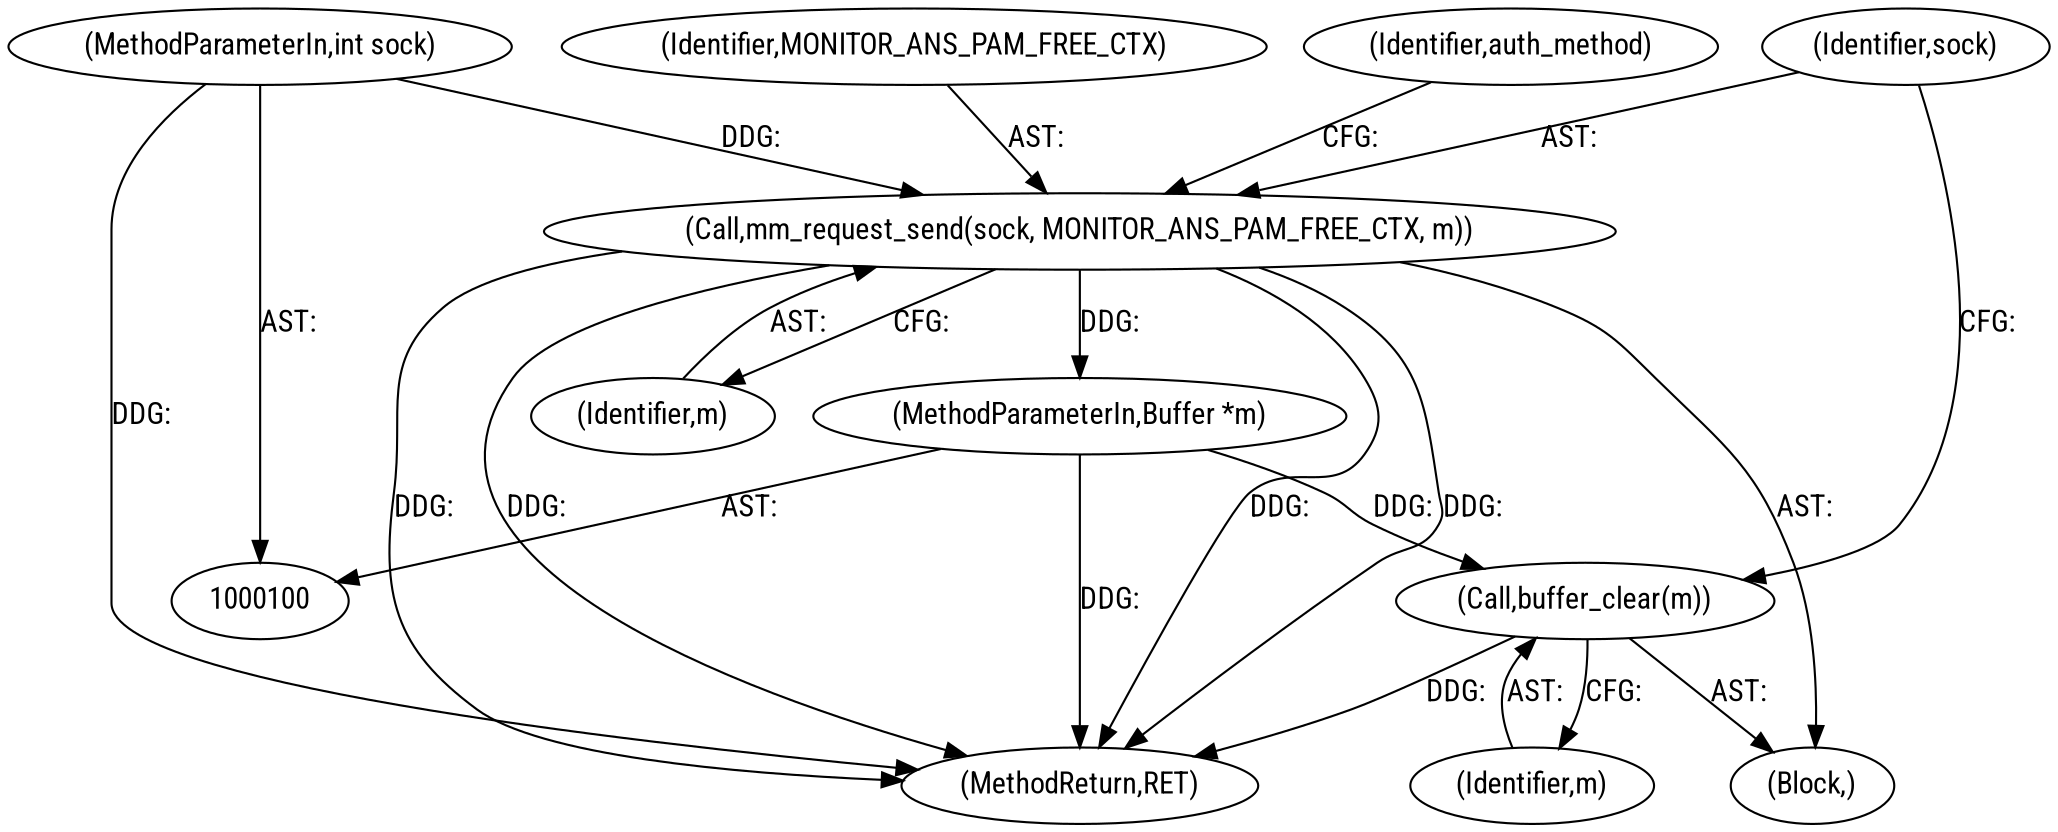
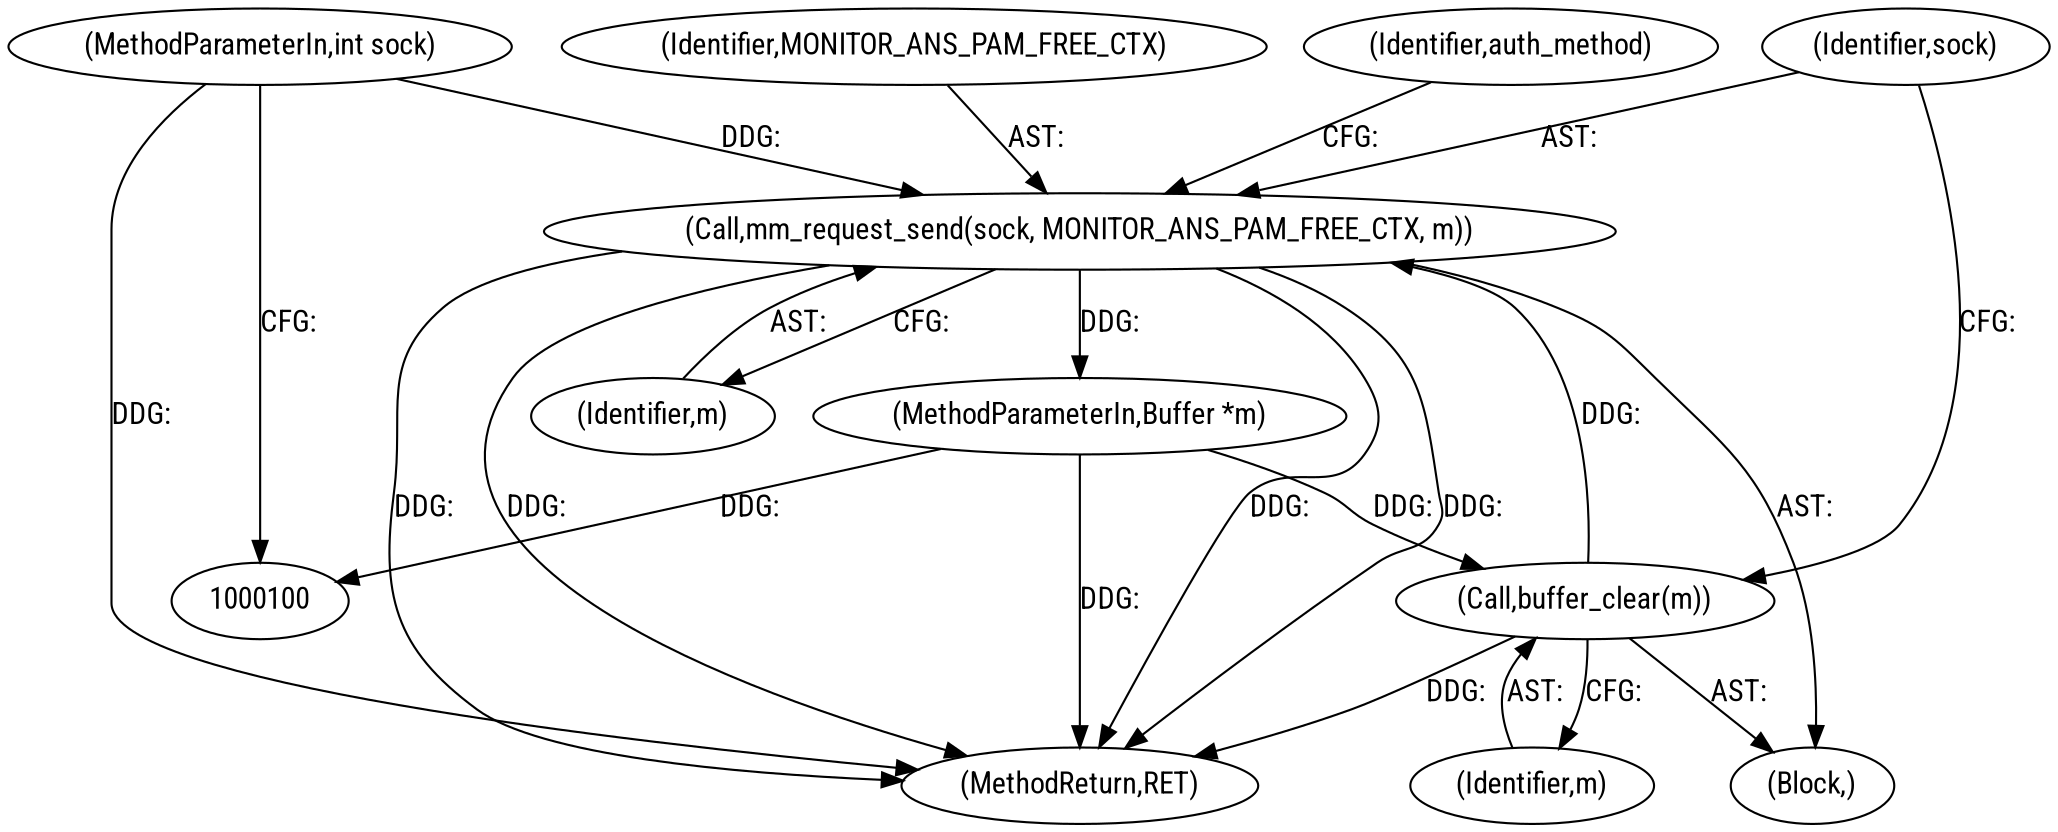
(292, 324) -> (292, 324)
none -> (1560, 374)
(753, 509) -> (753, 509)
